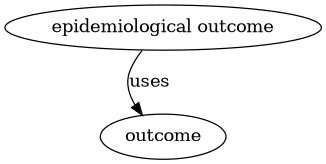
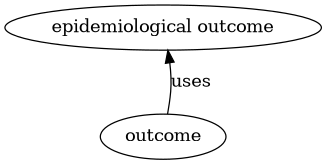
(128, 76) -> (171, 89)
